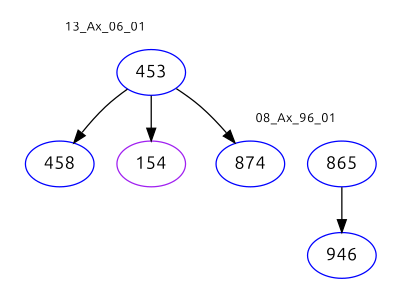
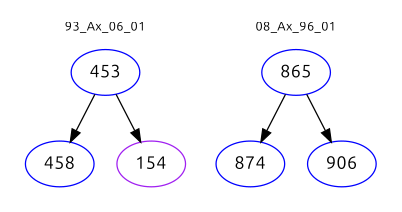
(105, 27) -> (105, 27)
(214, 119) -> (276, 112)
(342, 255) -> (342, 164)
